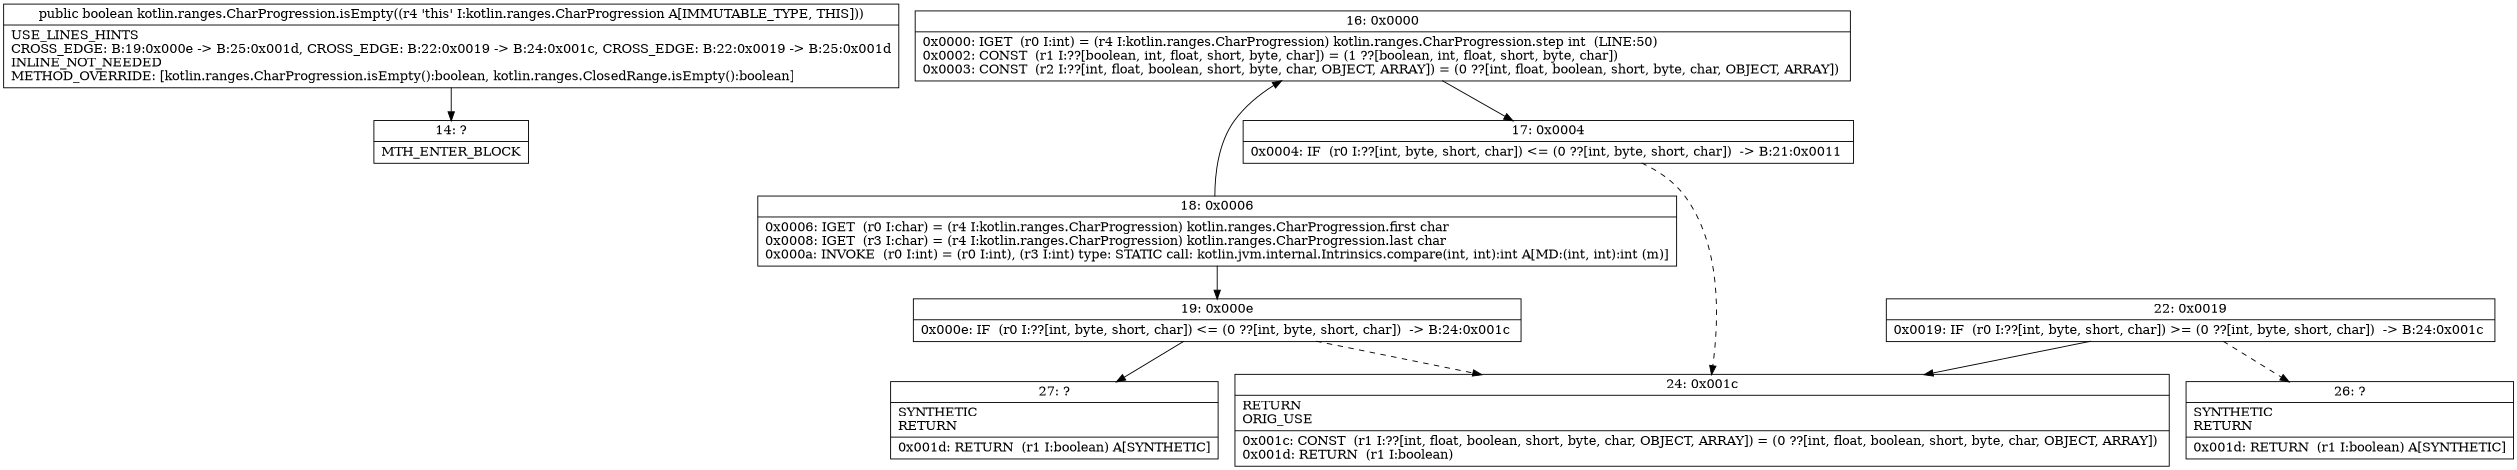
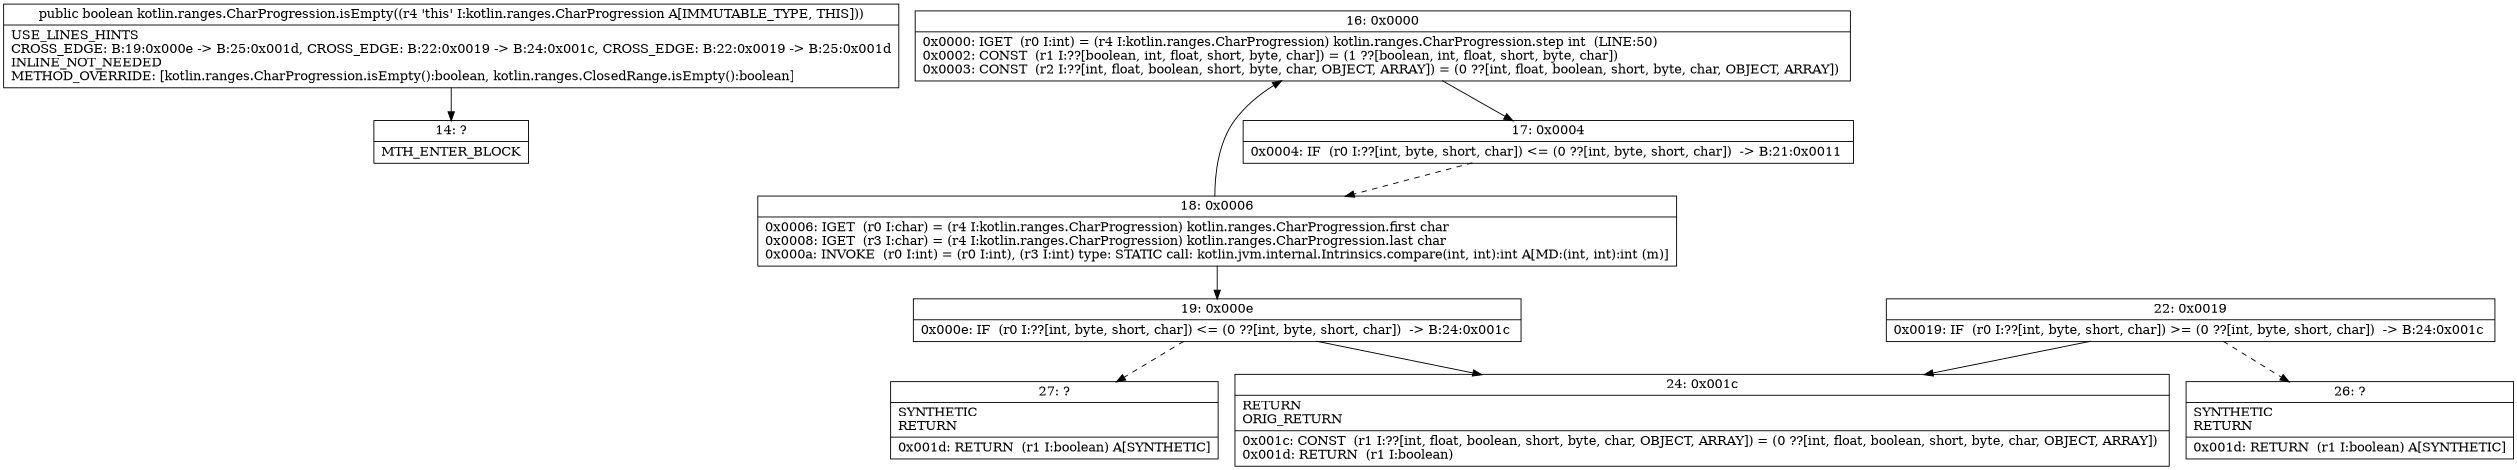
(1709, 251) -> (1413, 178)
(1394, 357) -> (1394, 357)
(1154, 359) -> (1154, 359)
(1278, 419) -> (1292, 419)
